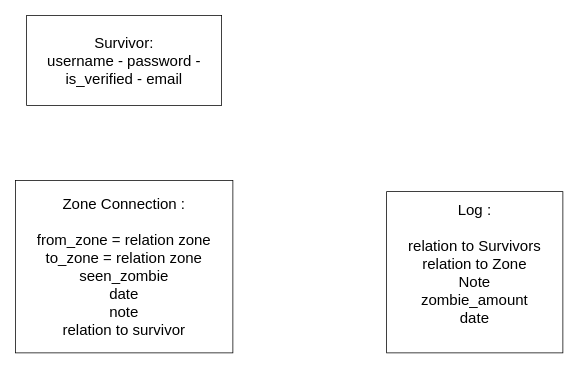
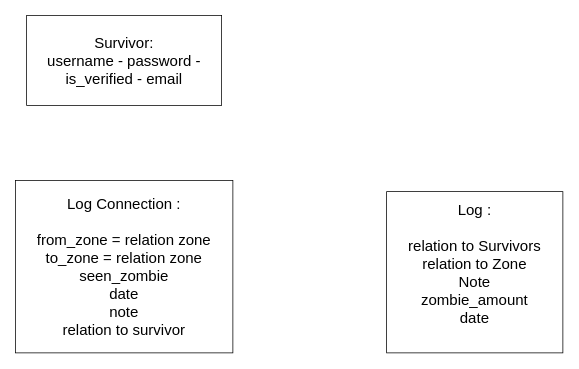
(124, 267) -> (124, 267)
